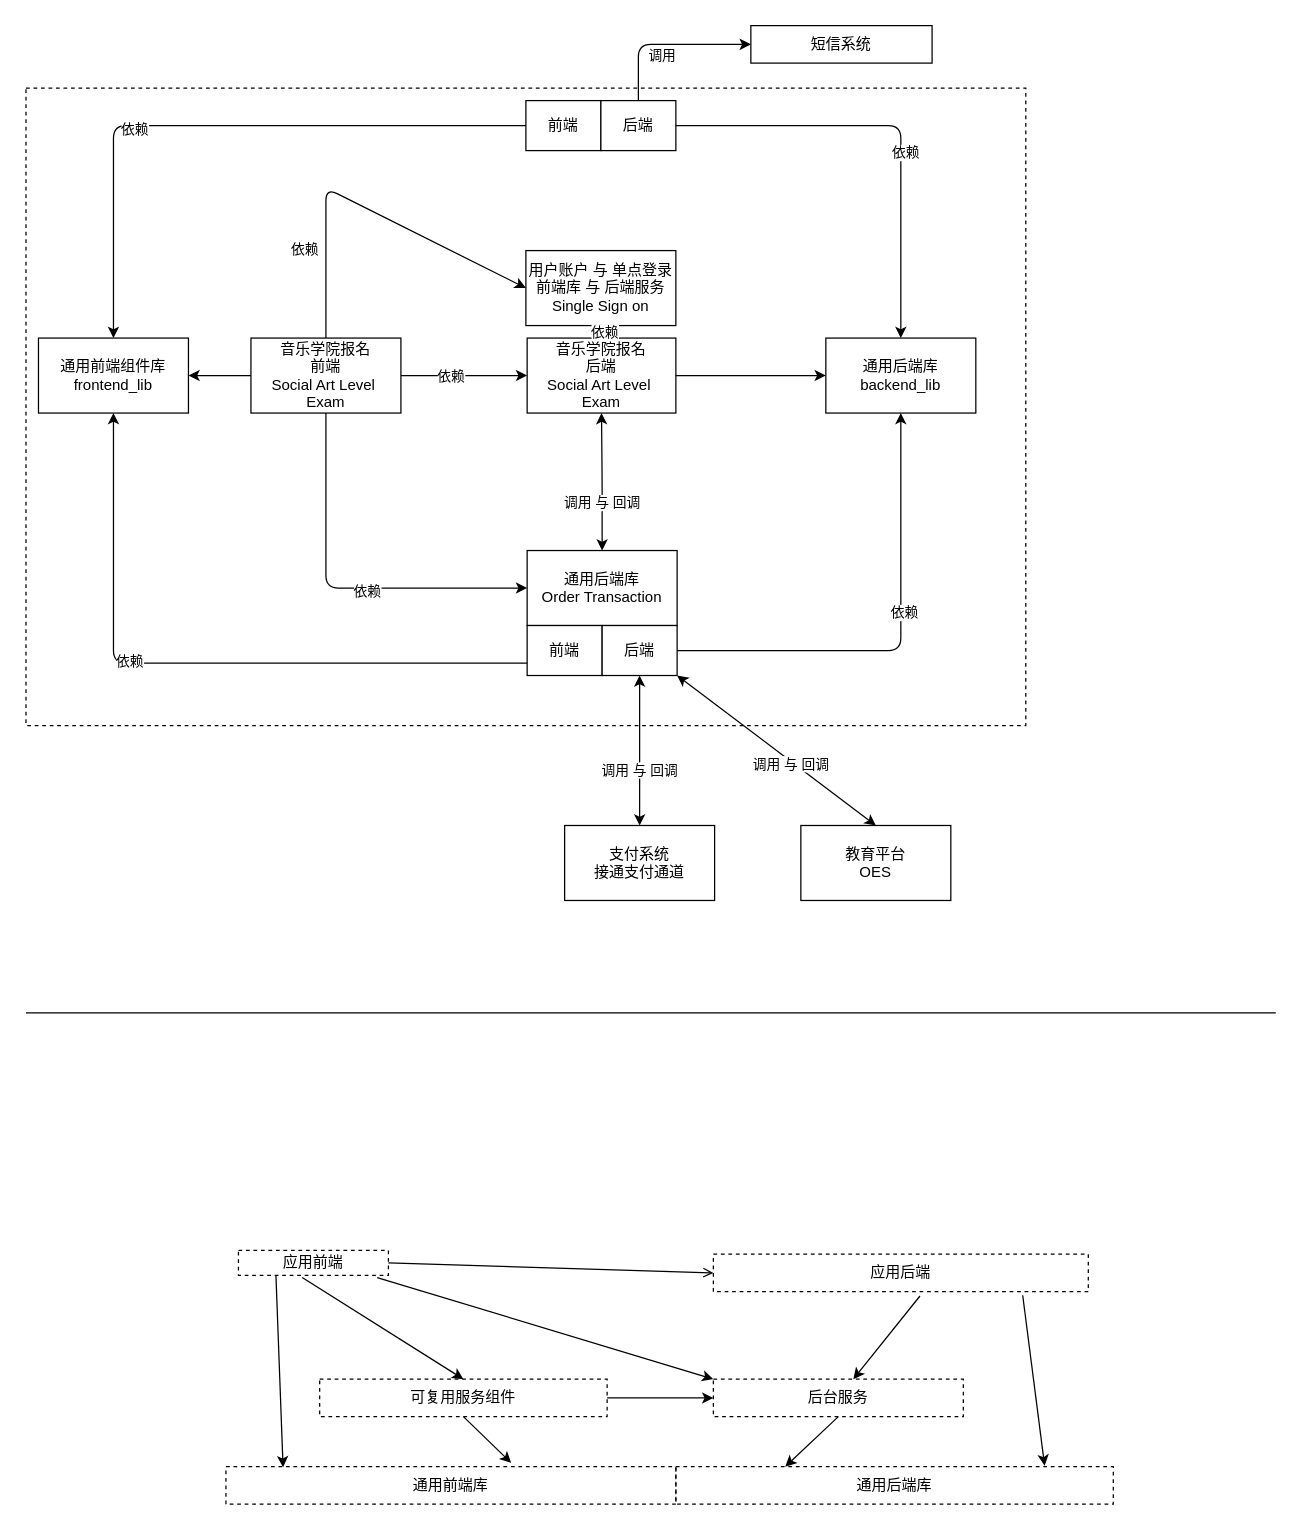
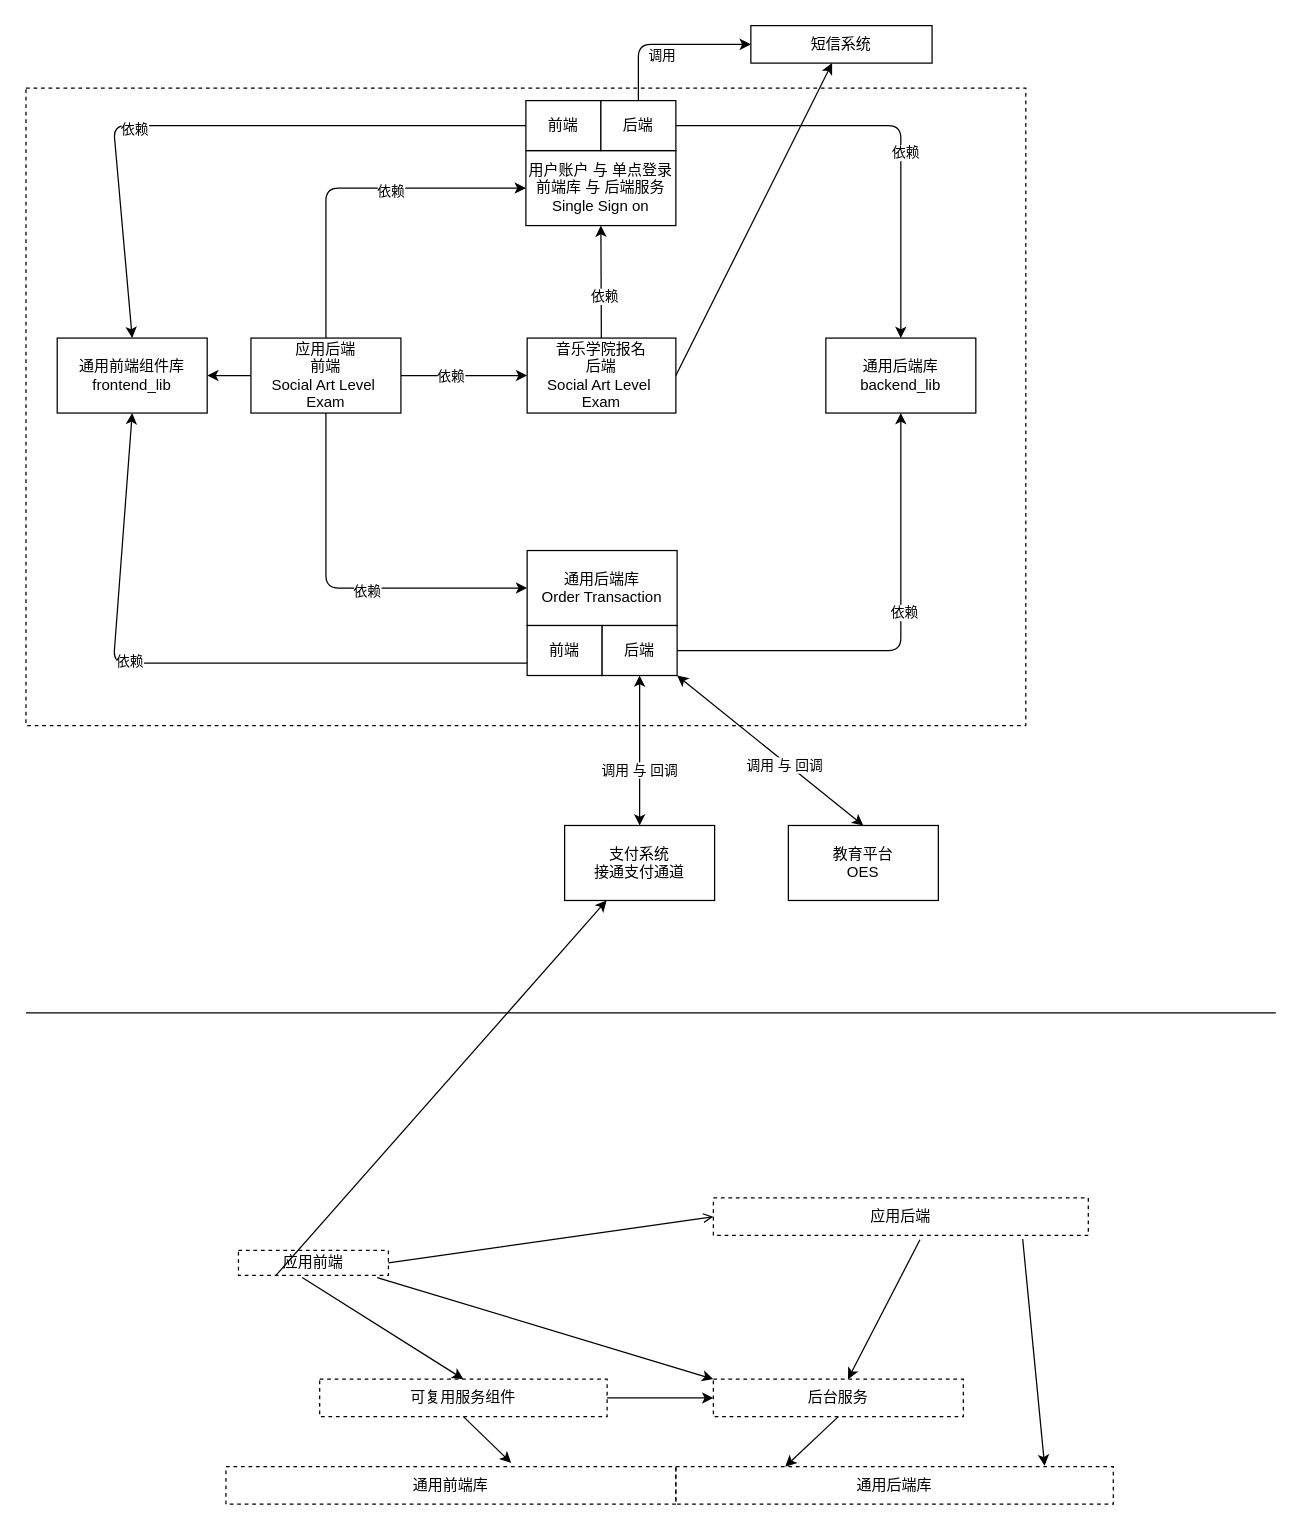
(601, 288) -> (601, 188)
(113, 376) -> (132, 376)
(326, 376) -> (326, 376)
(747, 376) -> (752, 223)
(602, 482) -> none
(876, 863) -> (863, 863)
(901, 1273) -> (901, 1217)
(279, 1368) -> (438, 1091)
